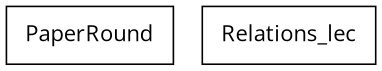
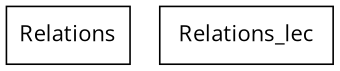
(90, 35) -> (68, 35)
